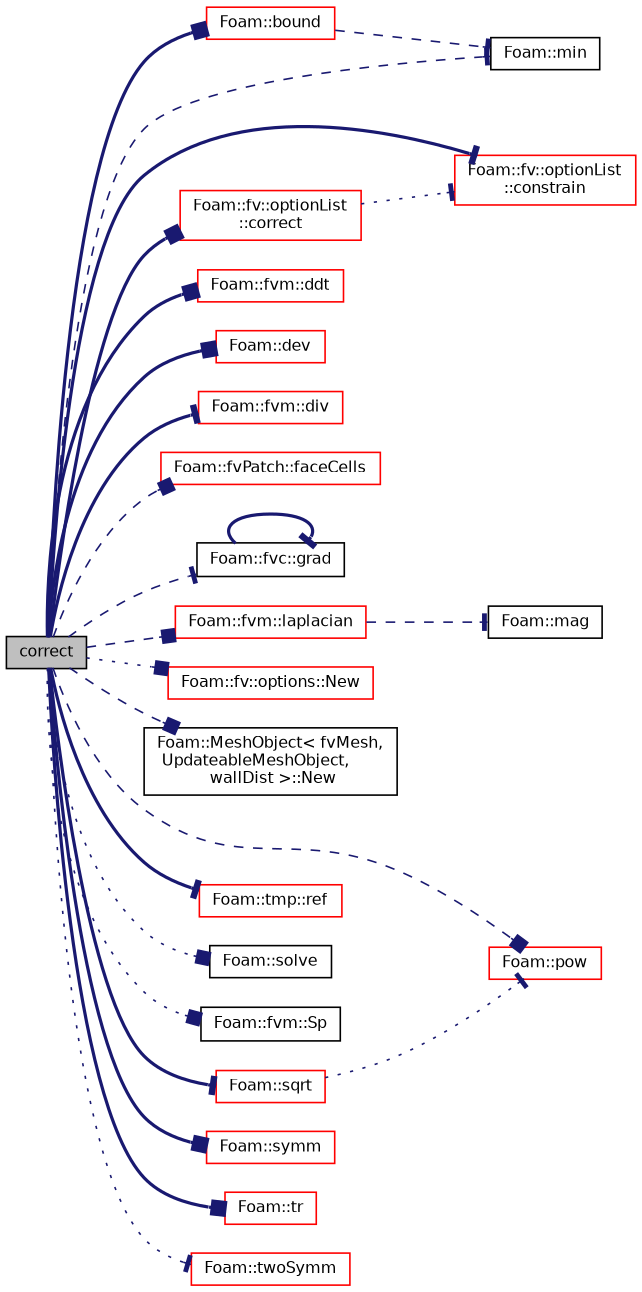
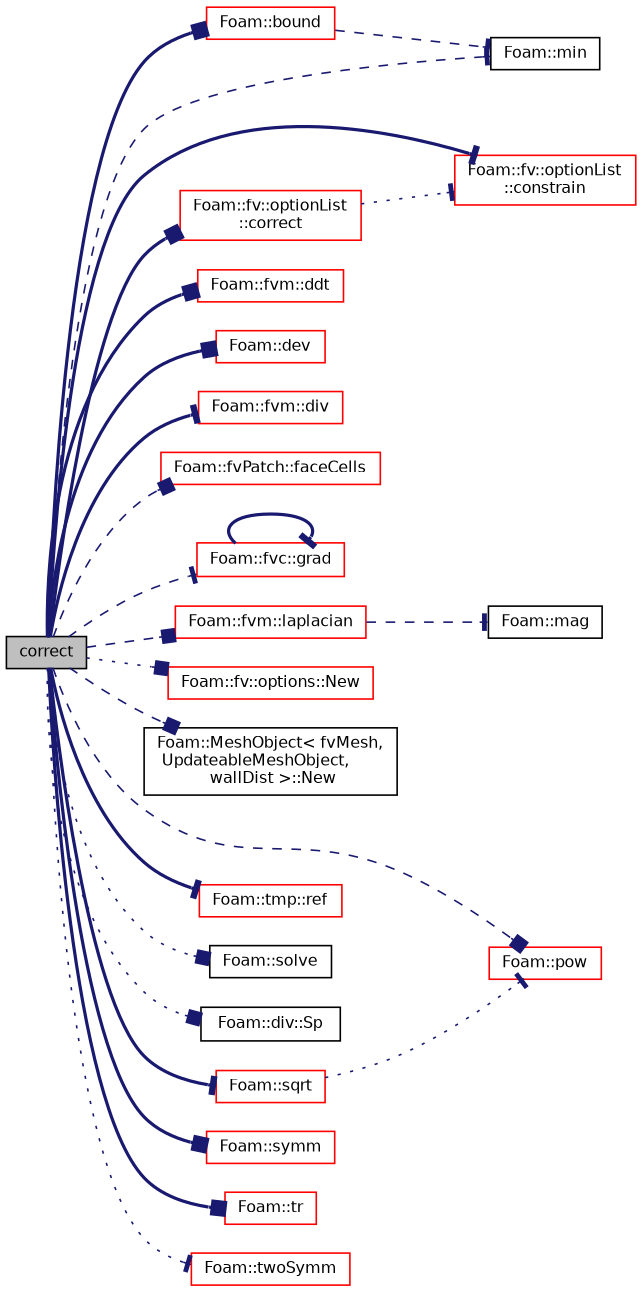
(271, 560) -> (271, 560)
(271, 1024) -> (271, 1024)
